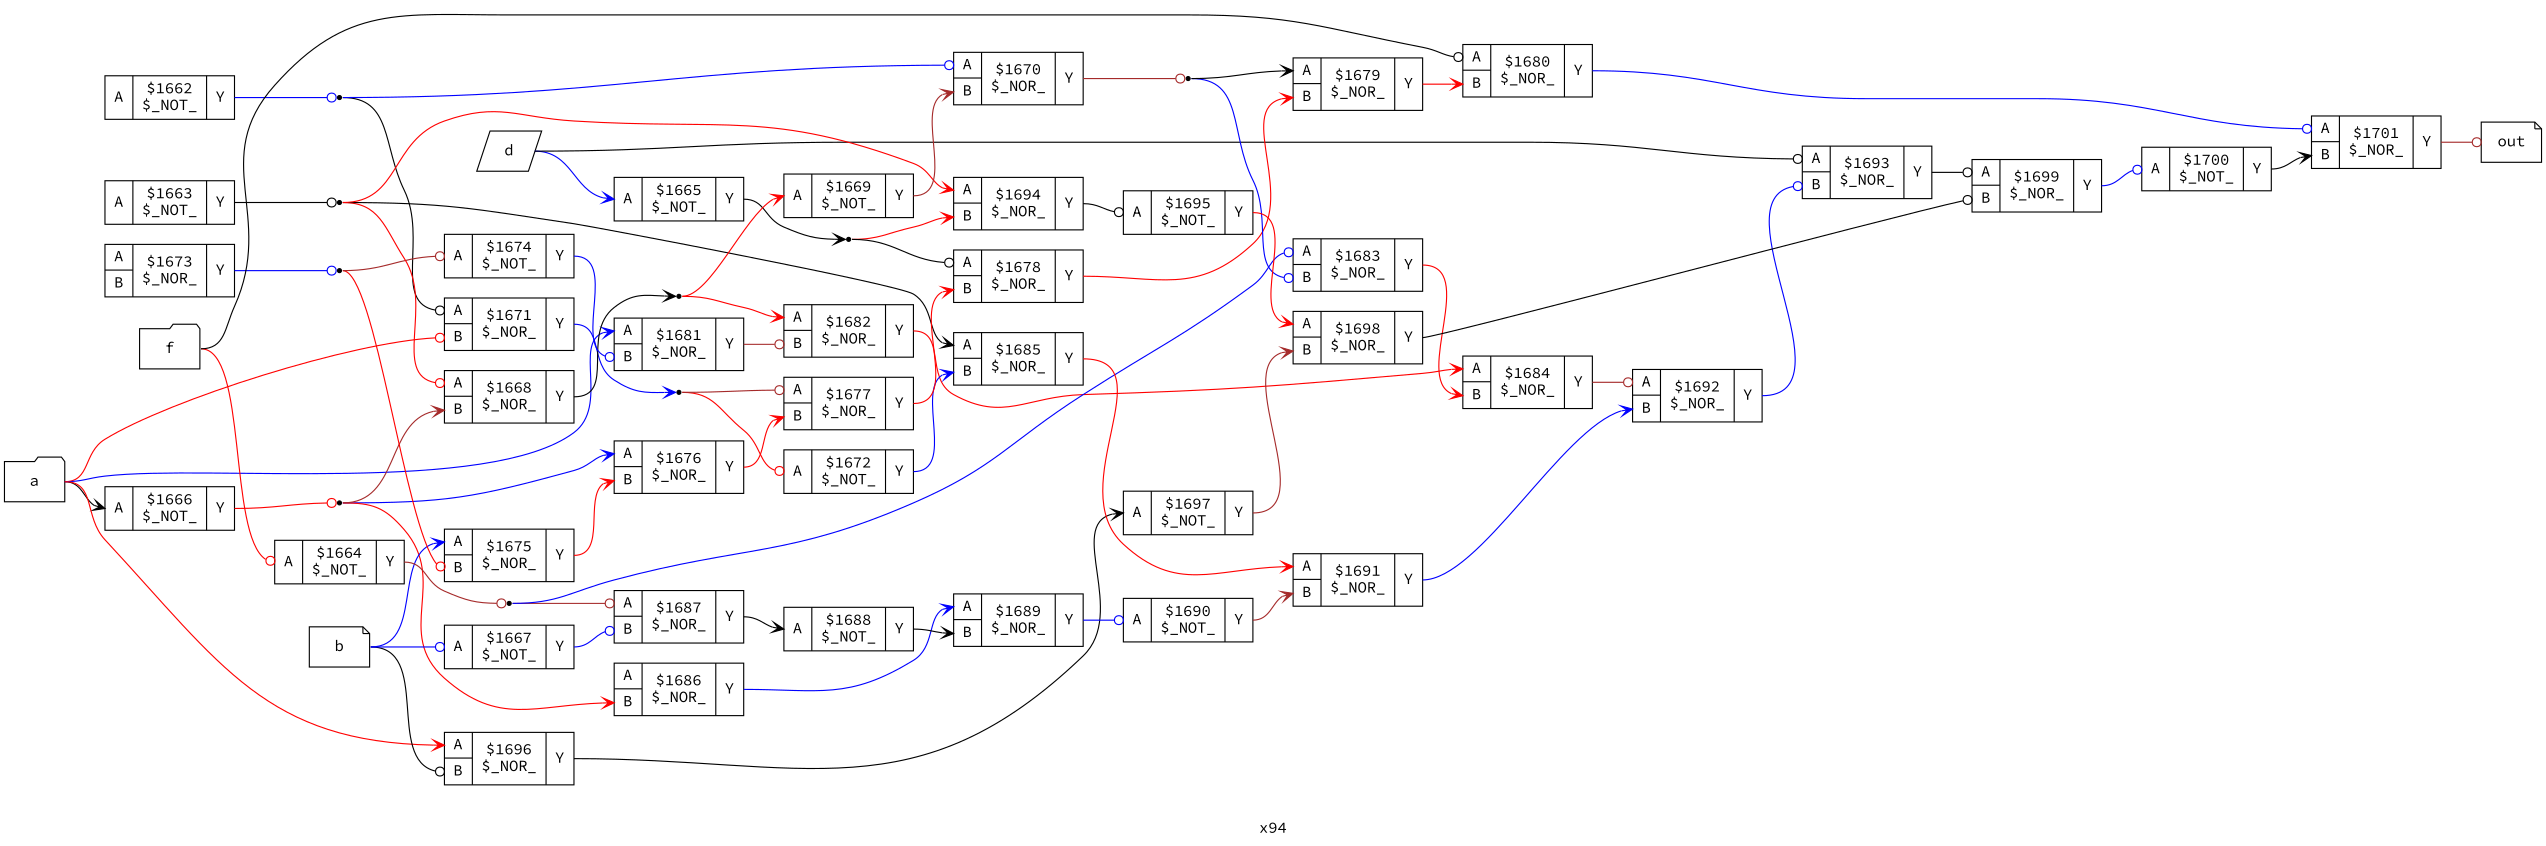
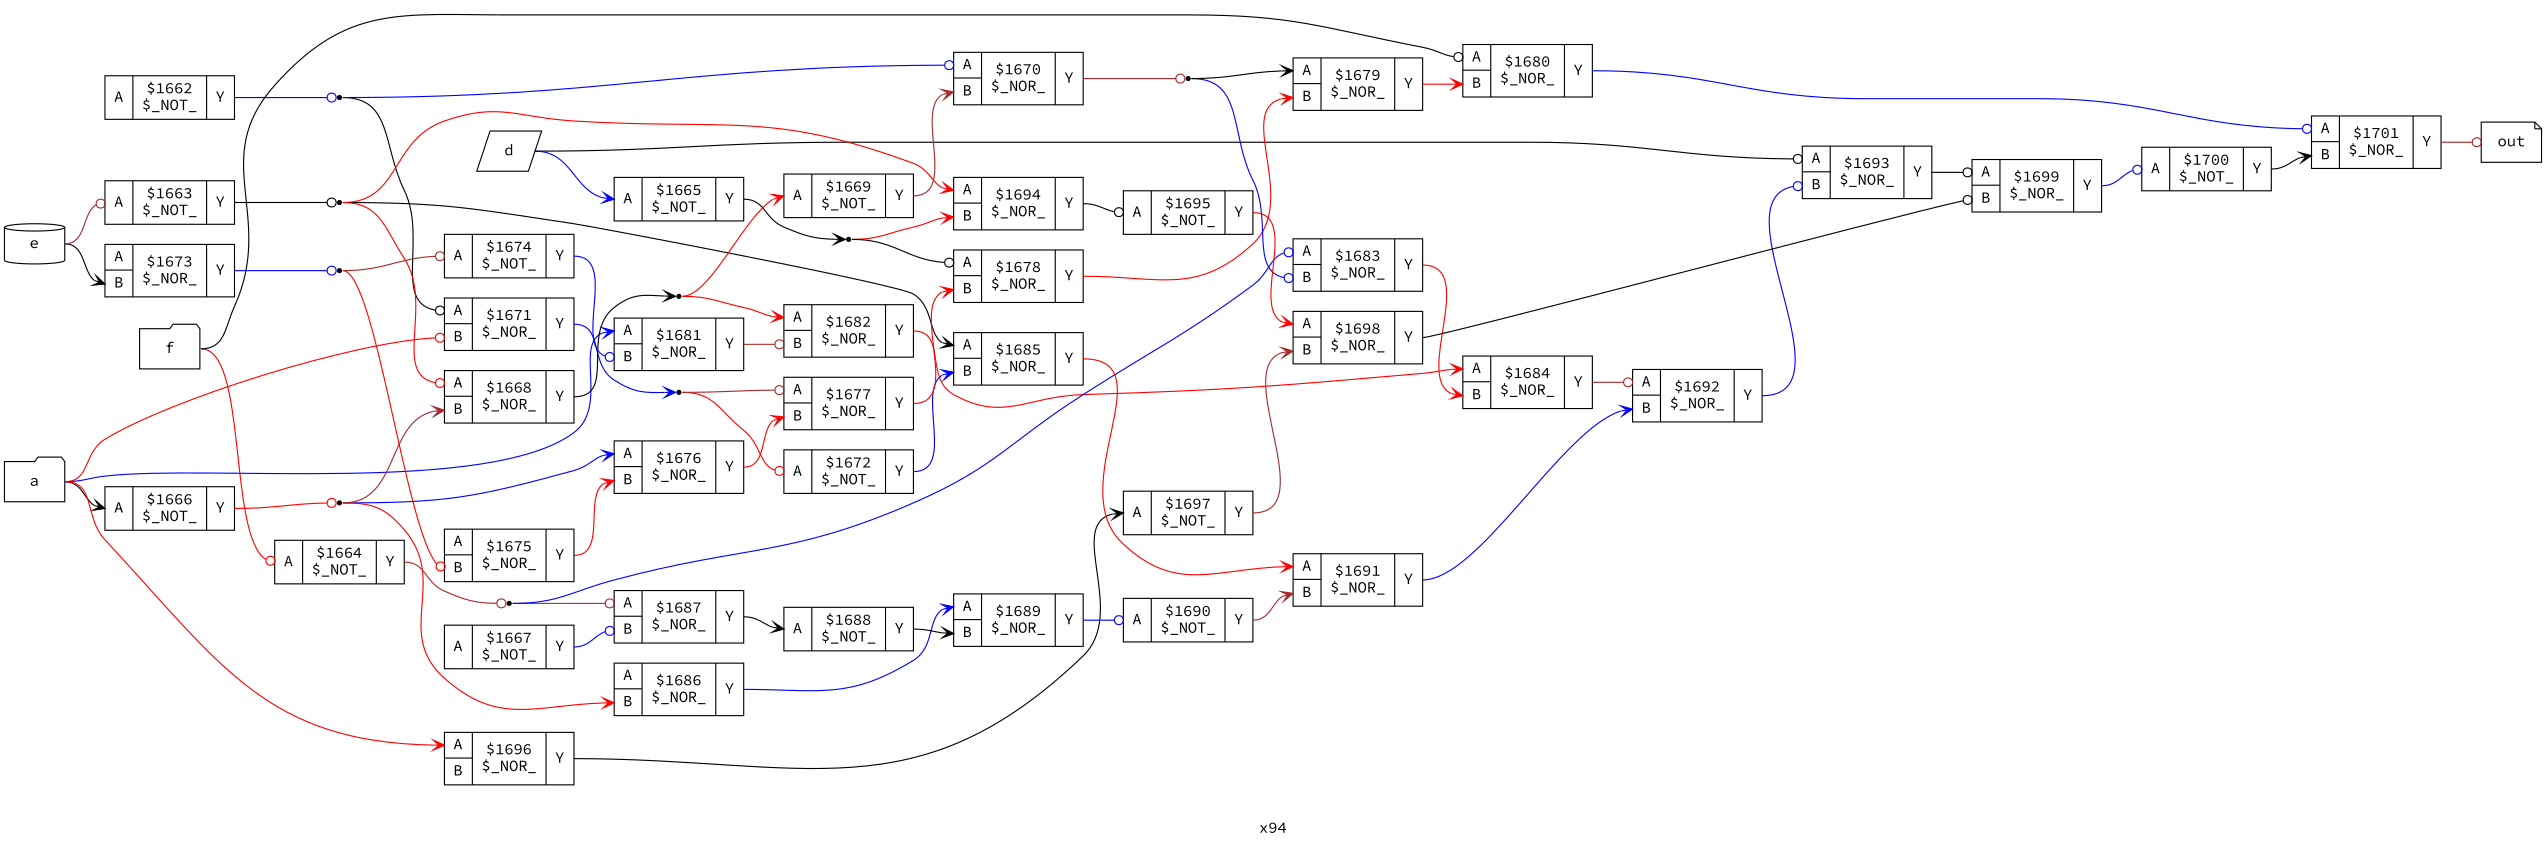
none -> (35, 244)
(339, 647) -> none
